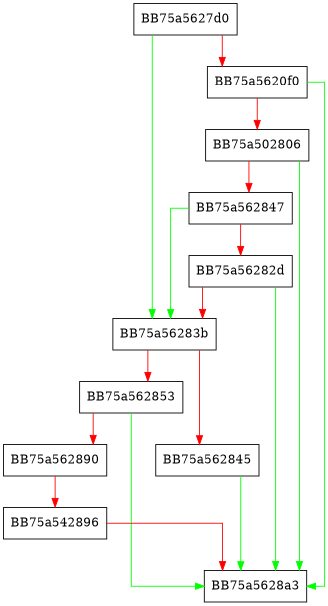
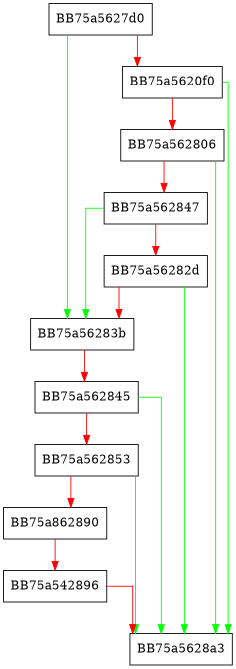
(257, 145) -> (172, 145)
(148, 361) -> (87, 424)
(55, 460) -> (55, 523)
